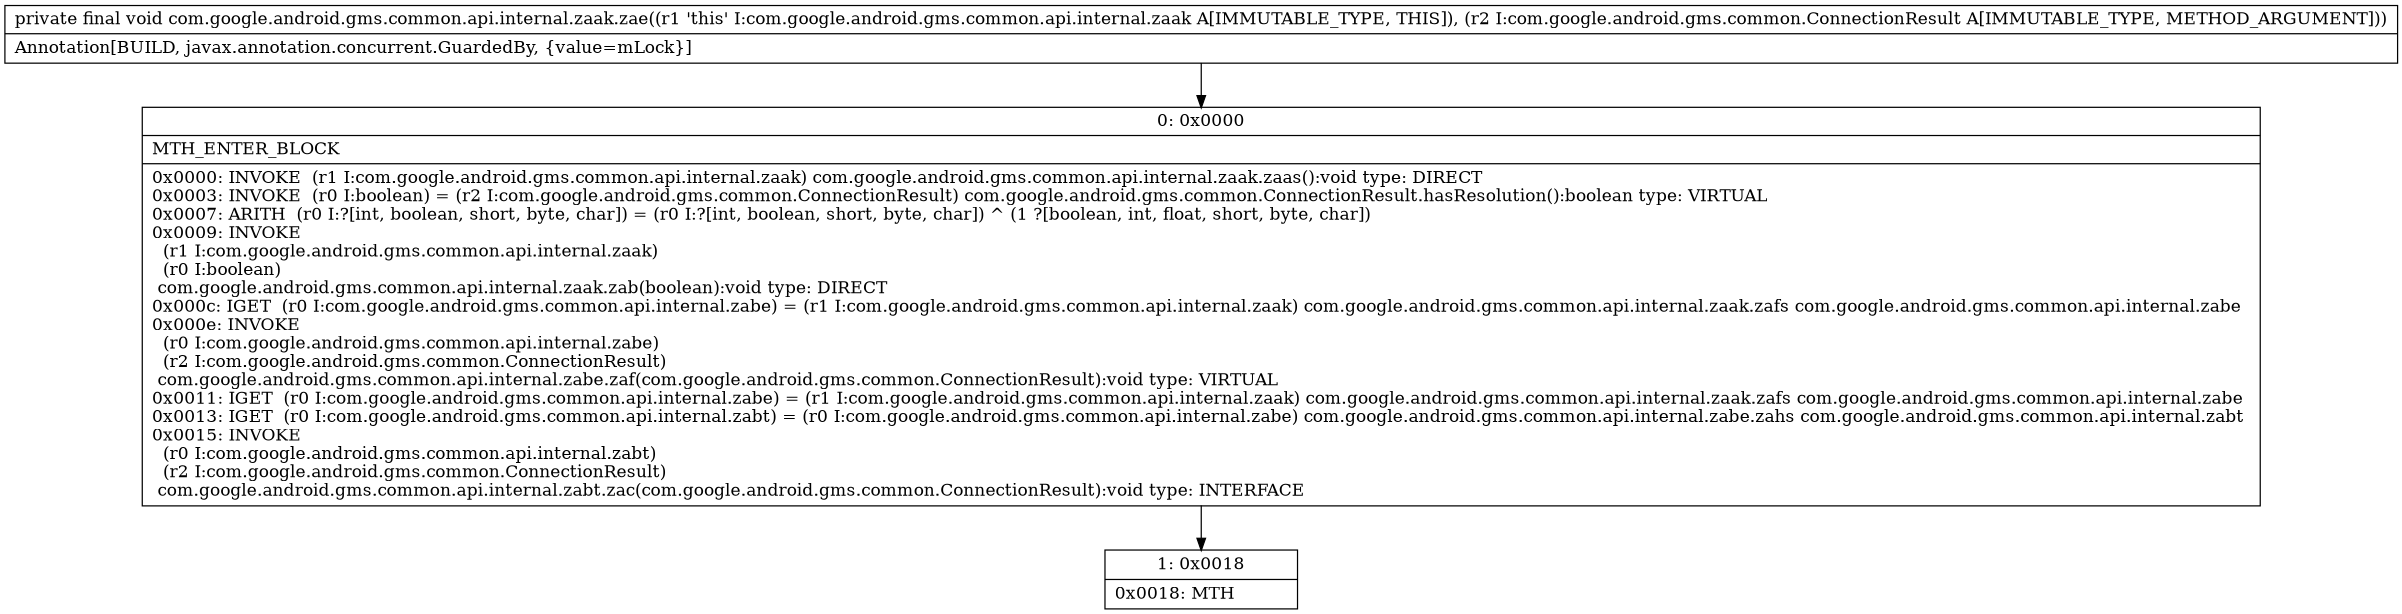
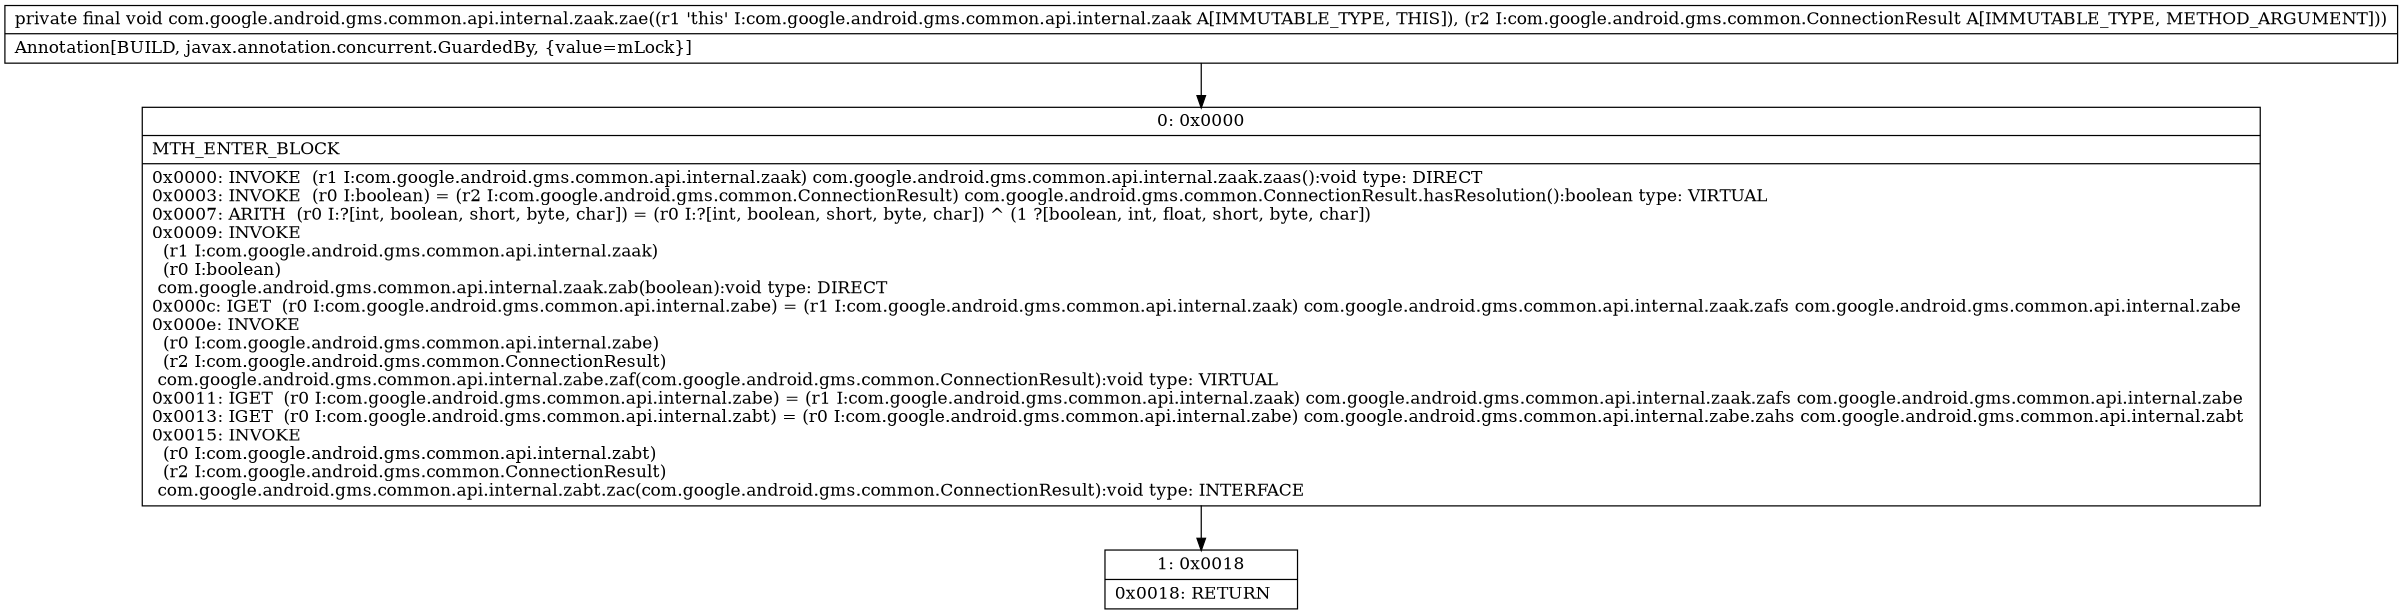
(1183, 594) -> (1201, 594)
